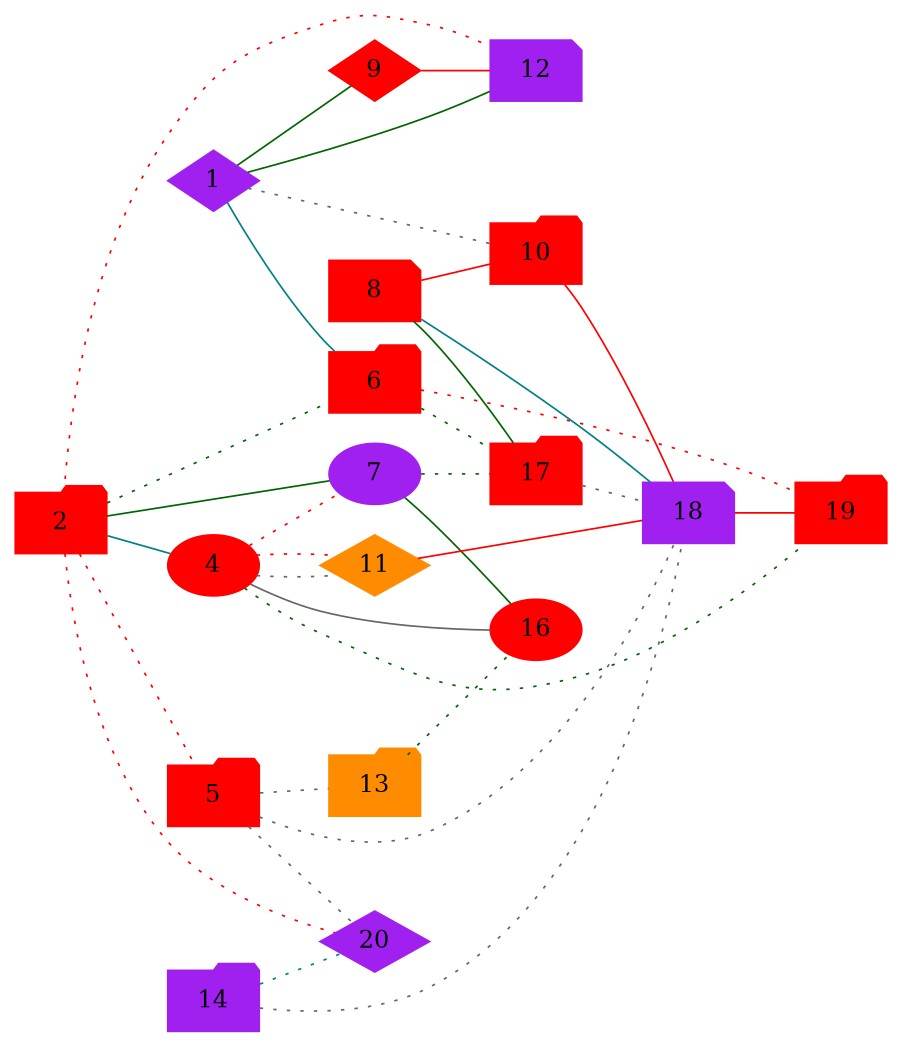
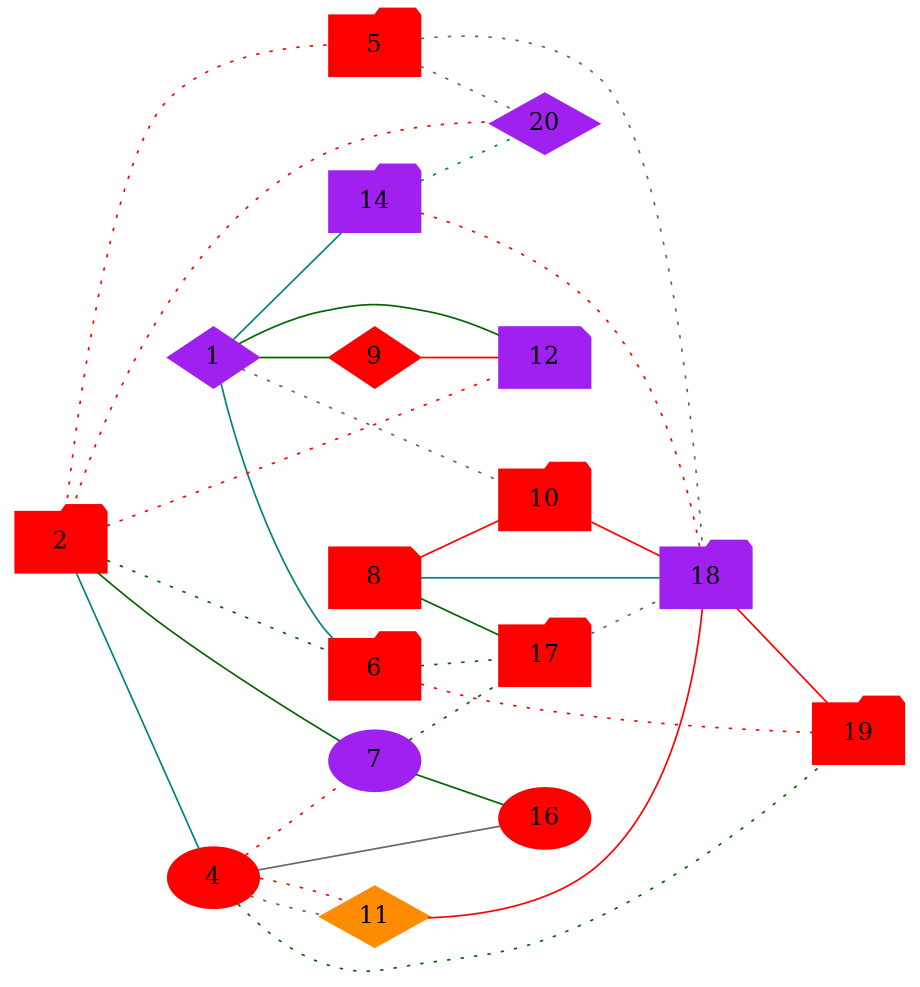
none -> (287, 286)
(689, 513) -> (706, 578)
(375, 786) -> none
(557, 868) -> (616, 332)
